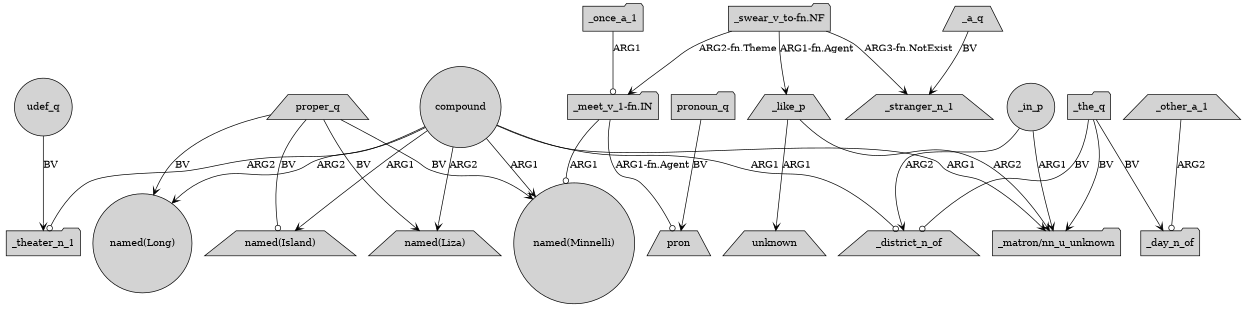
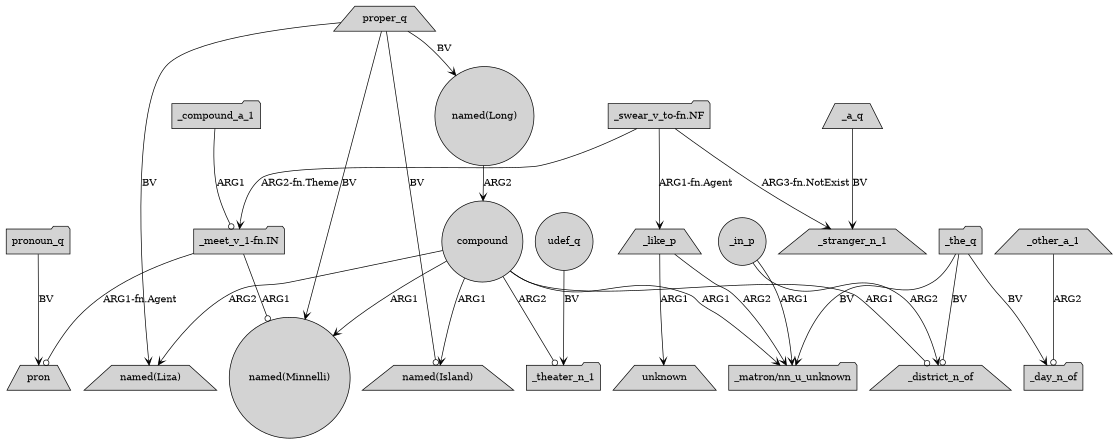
(613, 19) -> (216, 116)
(301, 168) -> (483, 180)
